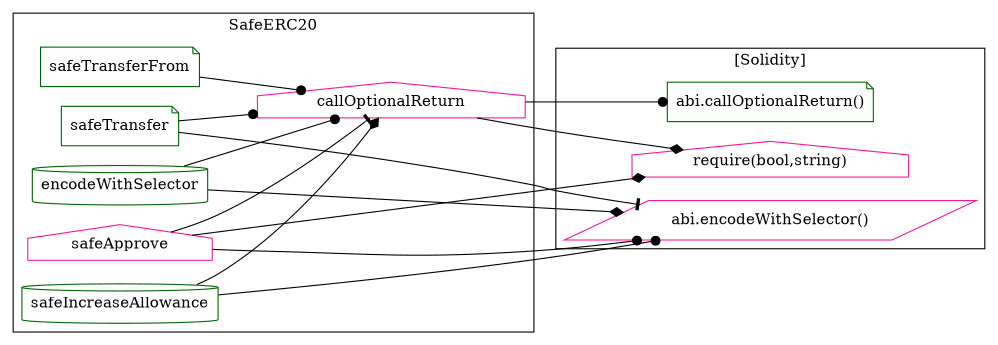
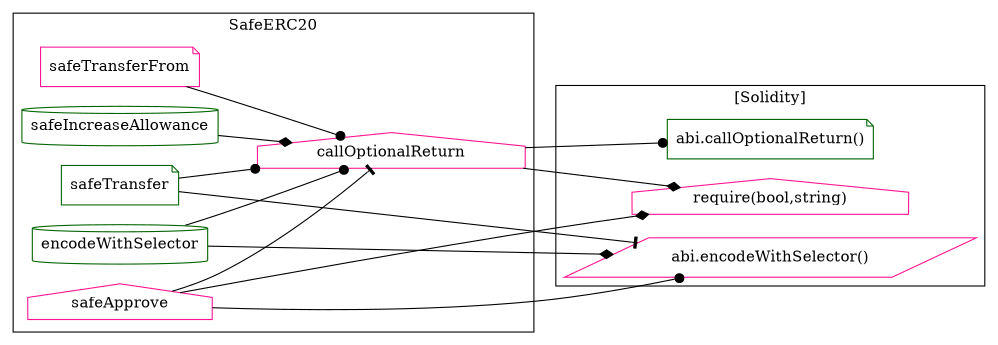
(120, 67) -> (120, 67)
(435, 272) -> none
